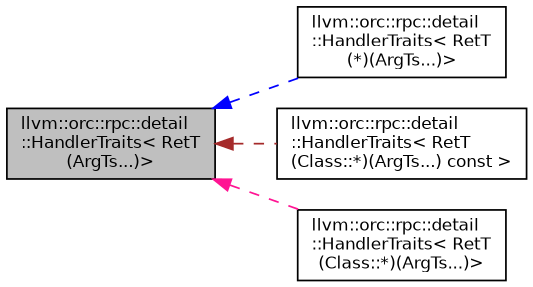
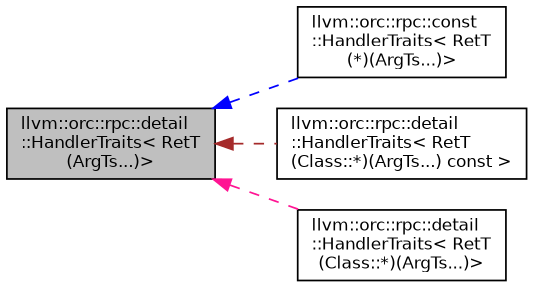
(402, 42) -> (402, 42)
